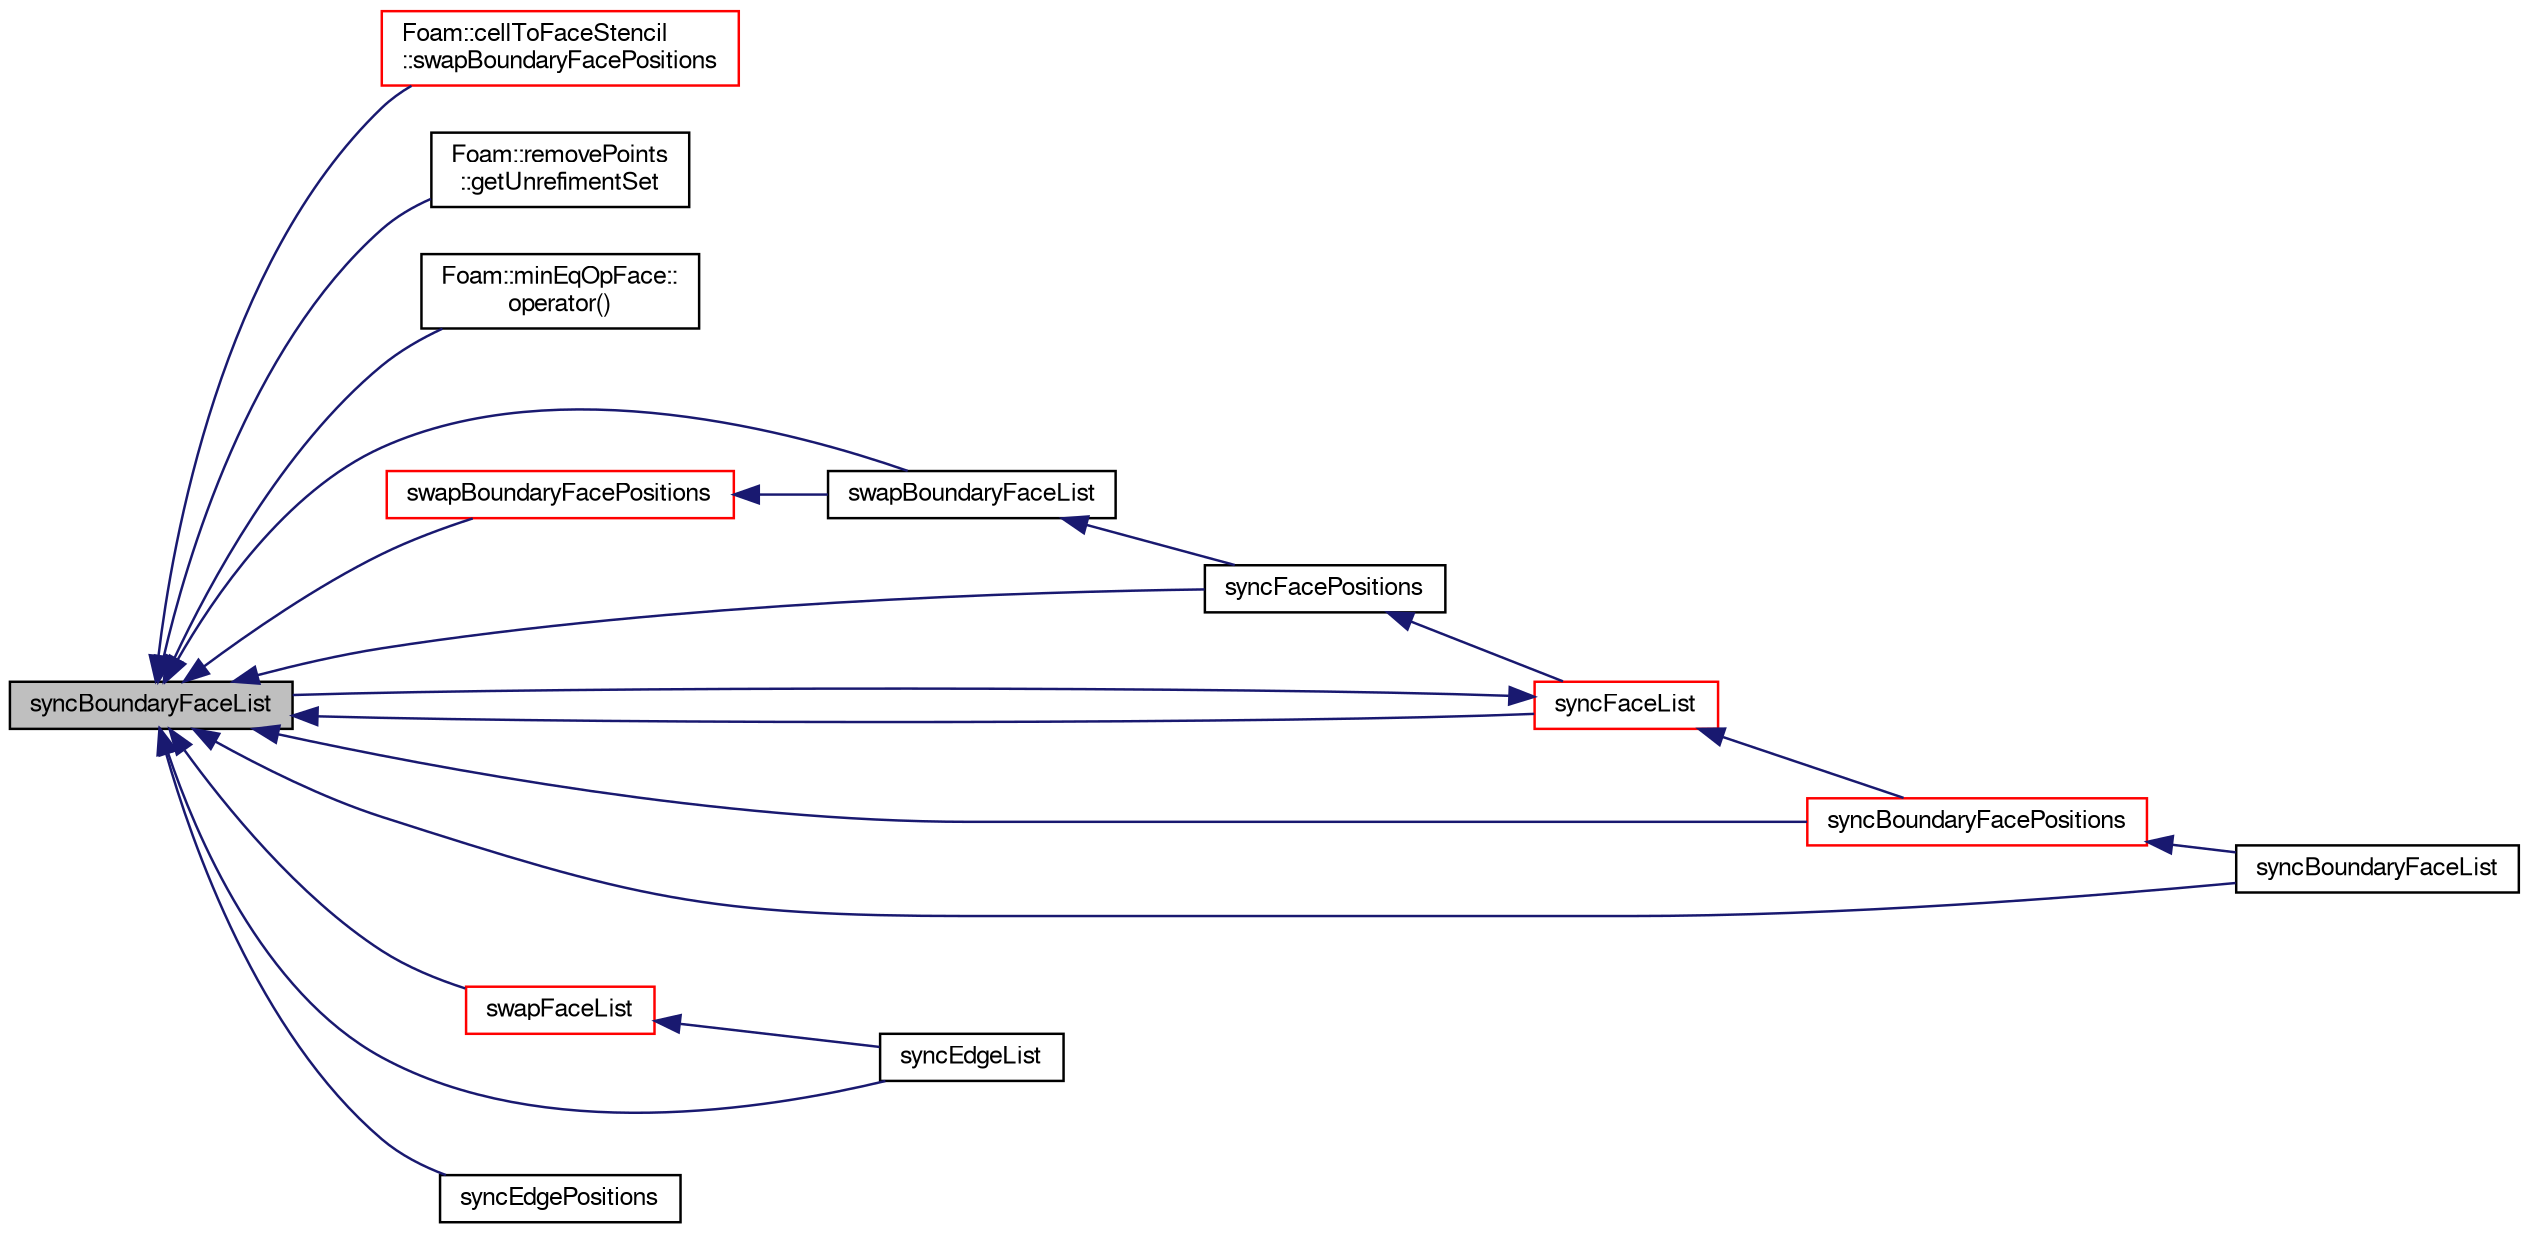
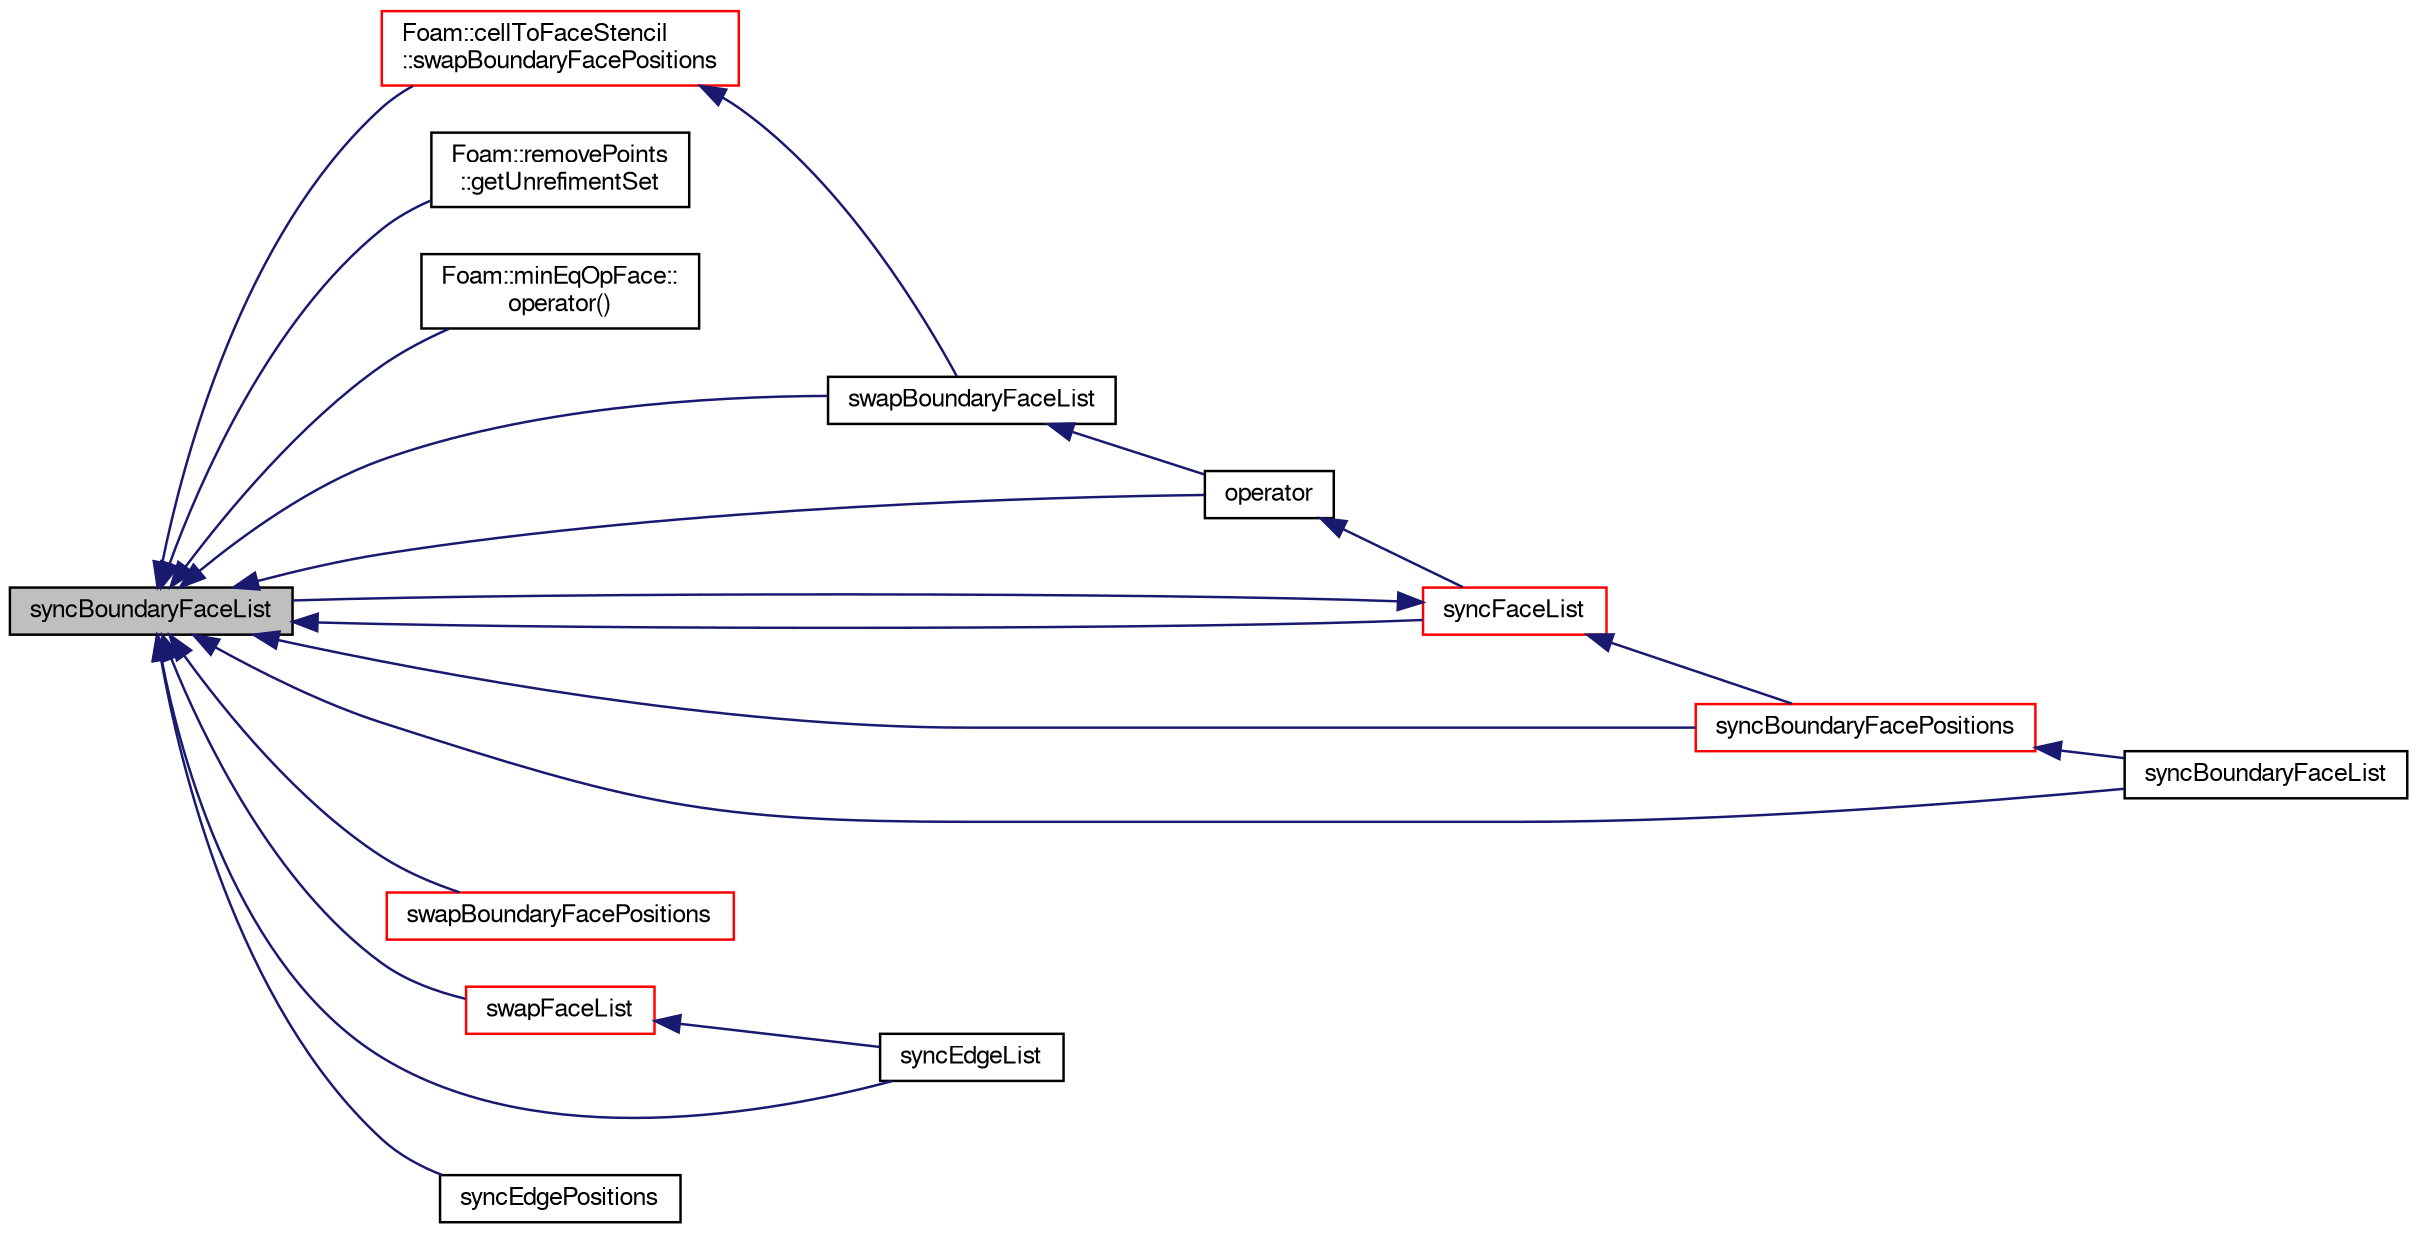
(793, 495) -> (856, 223)
(1325, 589) -> (1269, 495)
